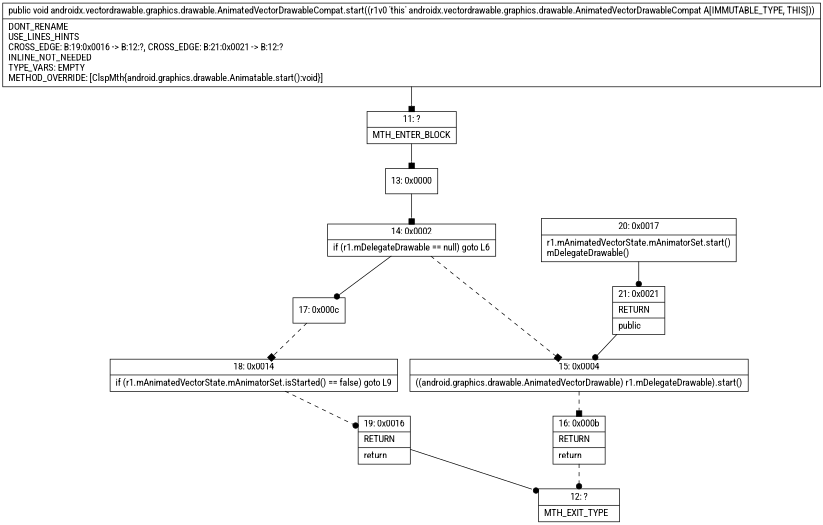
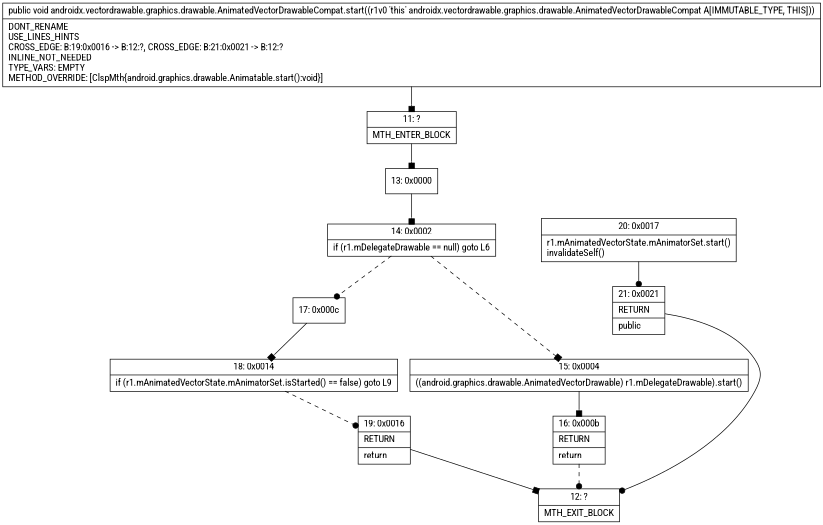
(588, 253) -> (576, 253)
(365, 275) -> (365, 275)
(291, 339) -> (291, 339)
(607, 345) -> (747, 403)
(579, 400) -> (579, 400)
(471, 469) -> (471, 469)
(576, 513) -> (579, 513)
